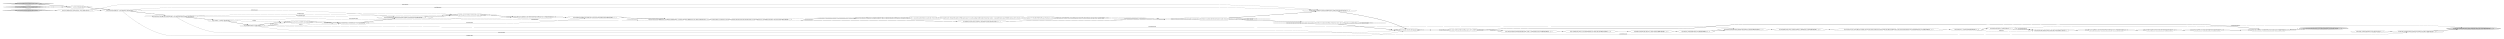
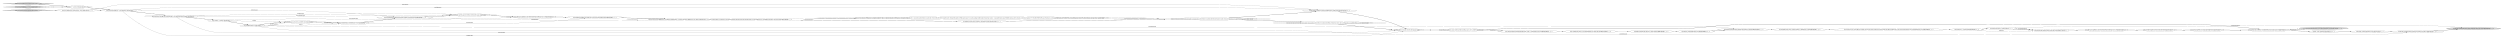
none -> (2324, 32)
